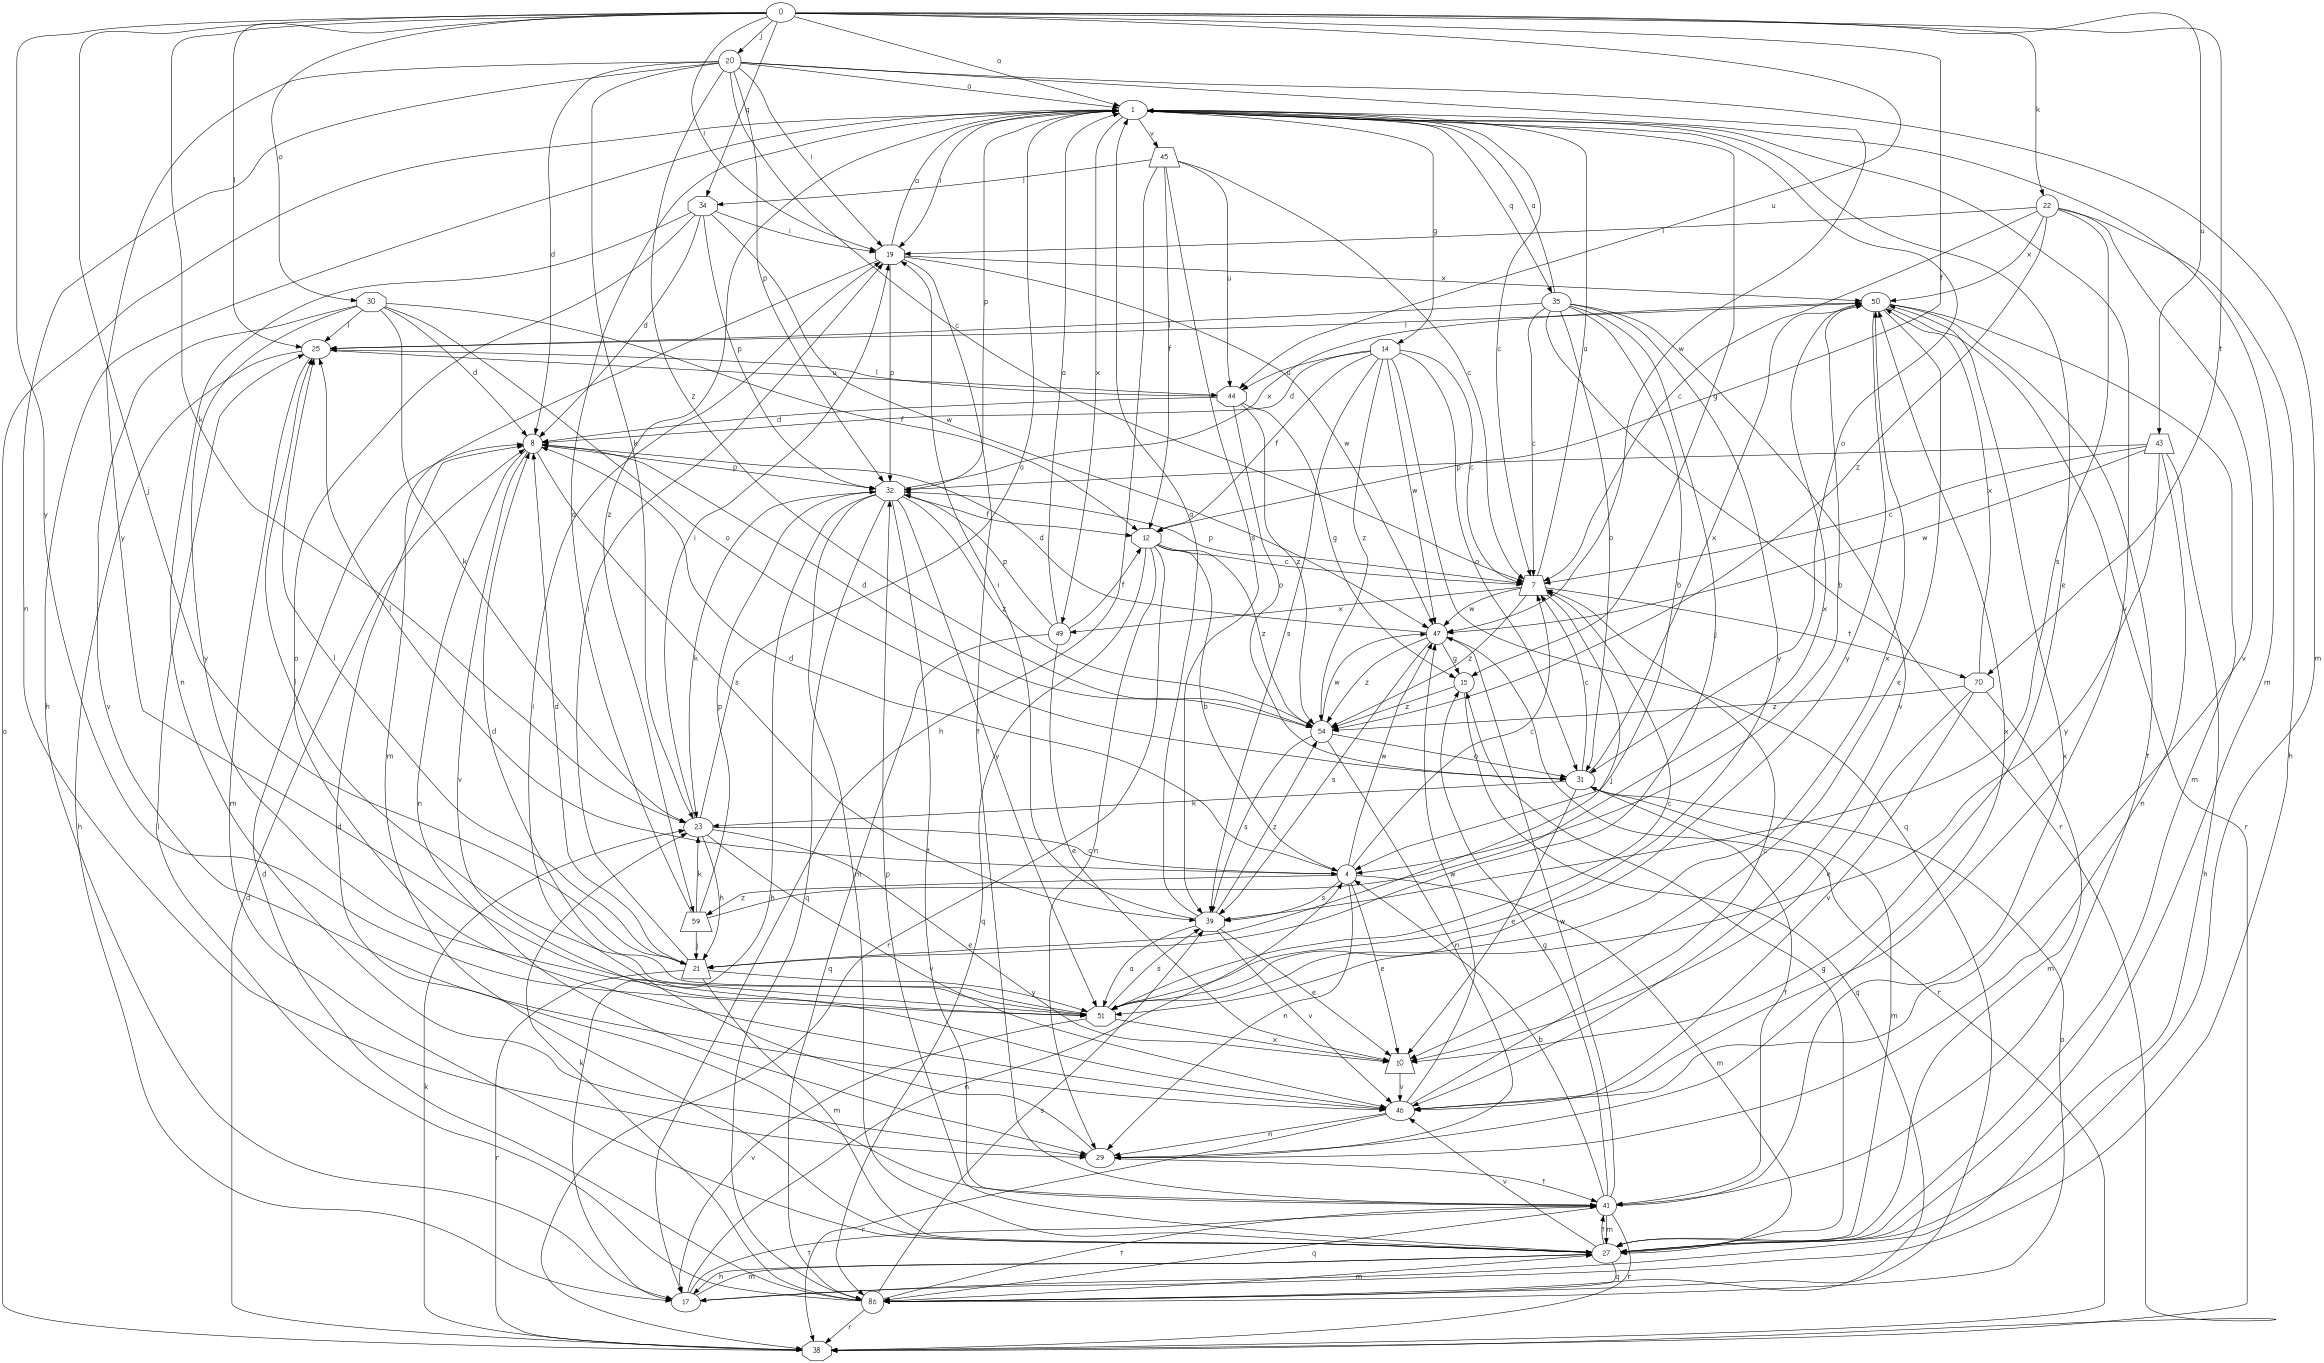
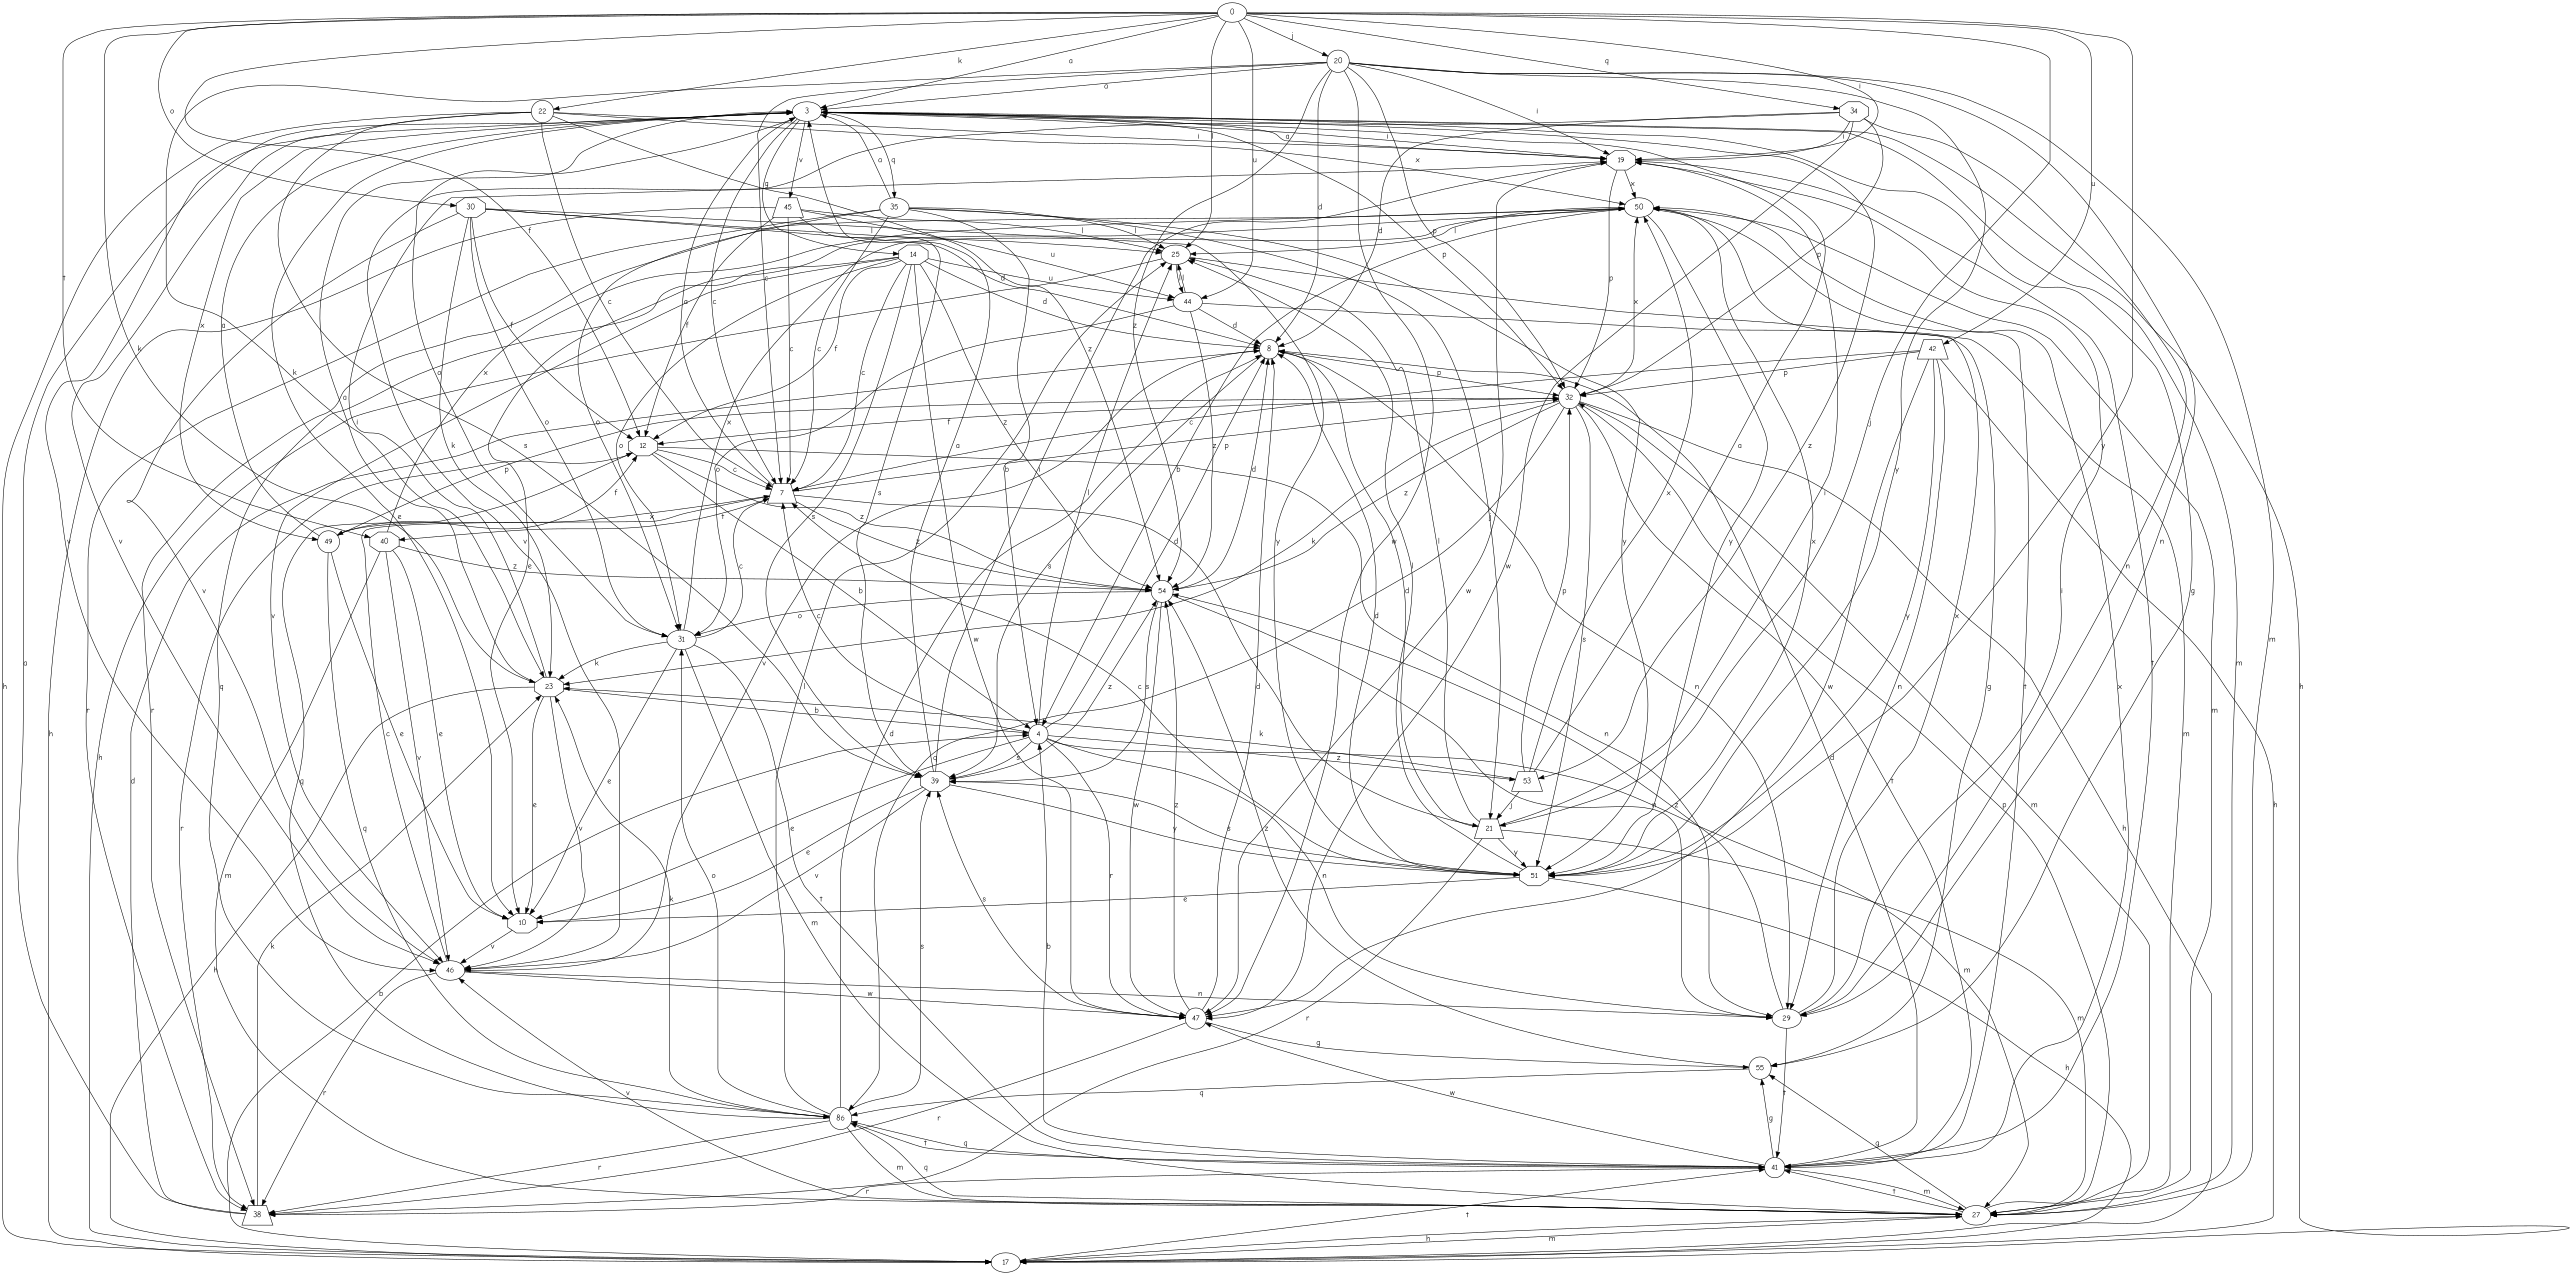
(1133, 110) -> (807, 112)
(948, 186) -> (998, 224)
(835, 373) -> (1180, 278)
(1232, 397) -> (1188, 302)
(2159, 444) -> (1933, 349)
(890, 491) -> (1569, 398)
(1482, 599) -> none
(297, 659) -> (525, 542)
(1464, 683) -> (1760, 1068)
(1979, 683) -> (384, 542)
none -> (1563, 735)
(1880, 746) -> (360, 469)
(997, 756) -> (1584, 640)
(1384, 756) -> (1111, 876)
(698, 827) -> (549, 687)
(1090, 851) -> (817, 711)
(719, 896) -> (177, 1236)
(981, 909) -> (292, 850)
(696, 922) -> (1527, 782)
(1132, 969) -> (1175, 829)
(488, 989) -> none
(1275, 1040) -> (1185, 900)
(1400, 1064) -> (522, 923)
(967, 1087) -> (381, 994)
(753, 1158) -> (2067, 1068)
(817, 1351) -> (257, 1215)
